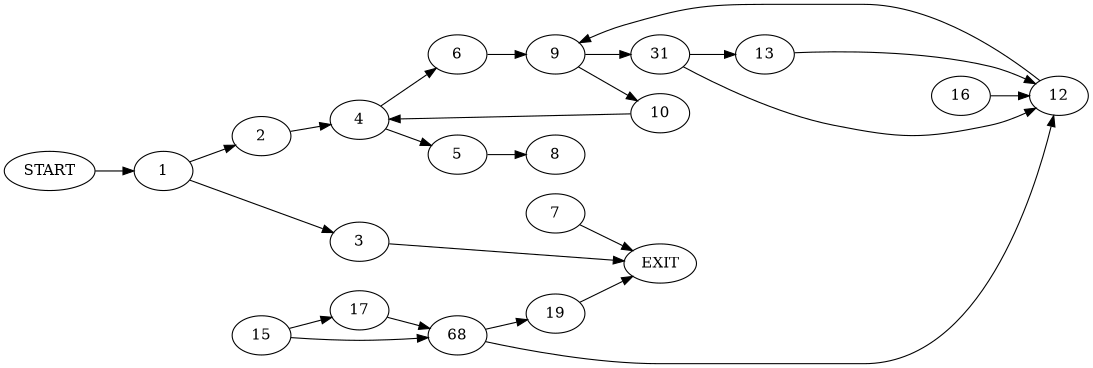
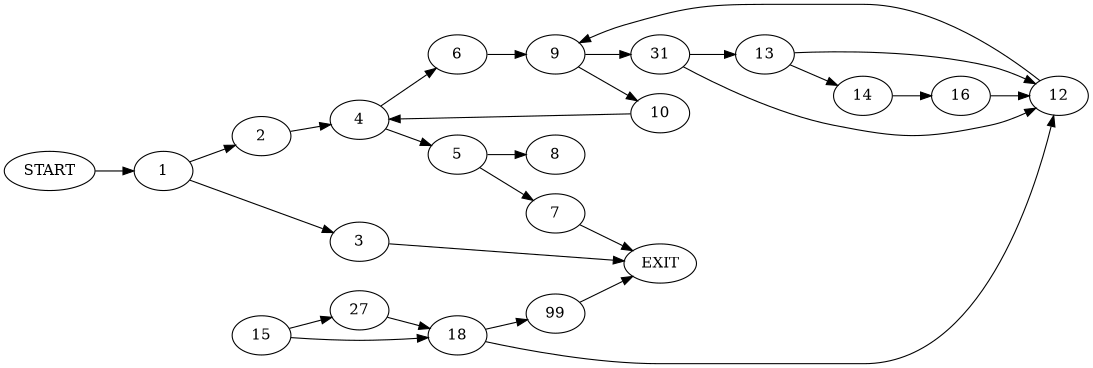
none -> (863, 96)
none -> (502, 181)
(360, 310) -> (360, 310)
(556, 314) -> (556, 314)
(458, 335) -> (458, 335)
